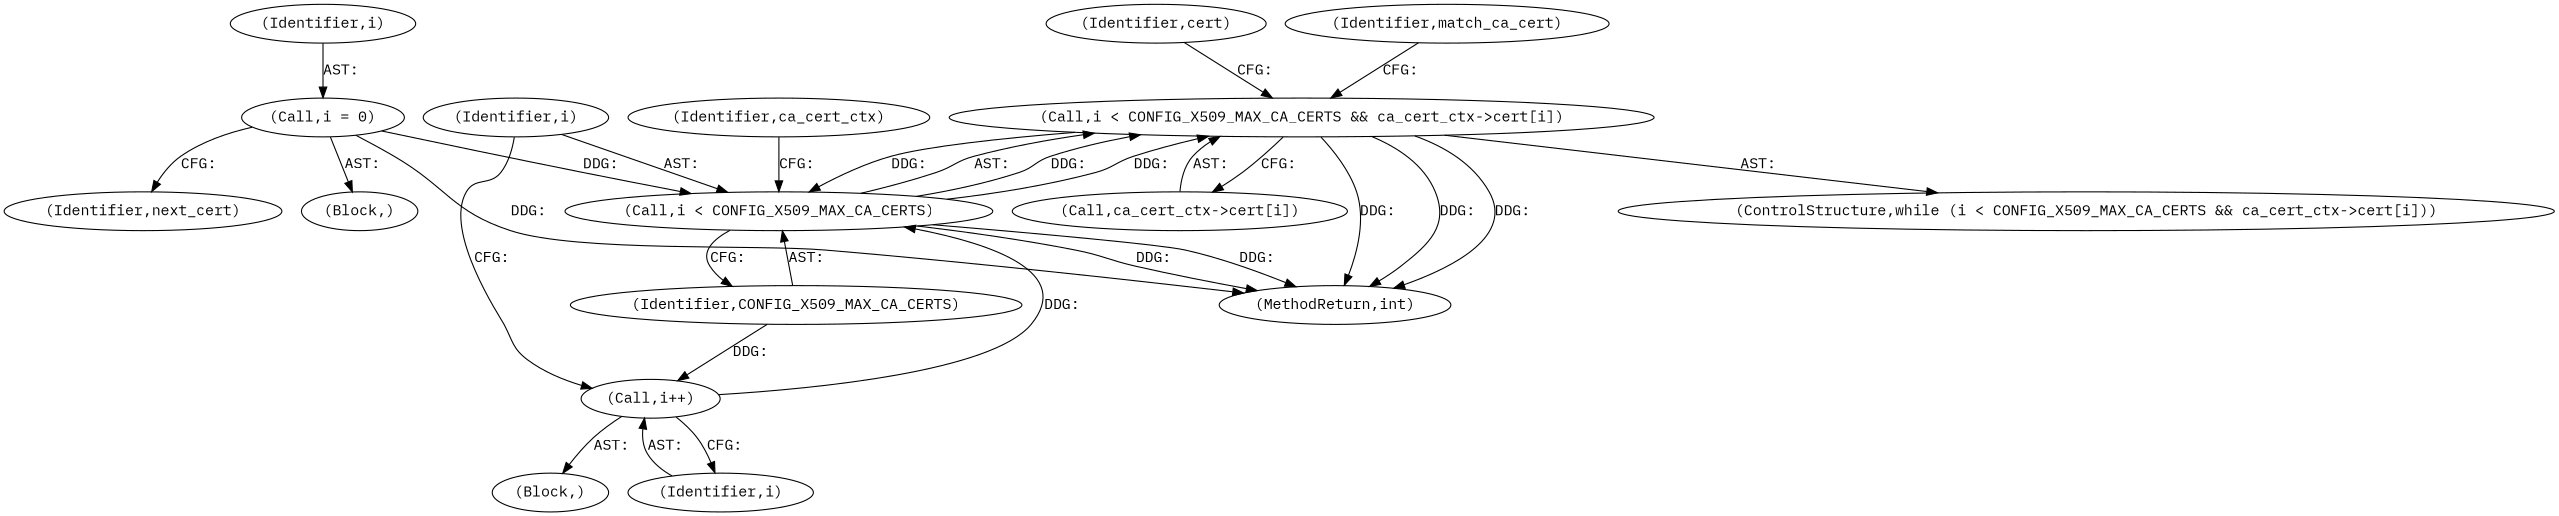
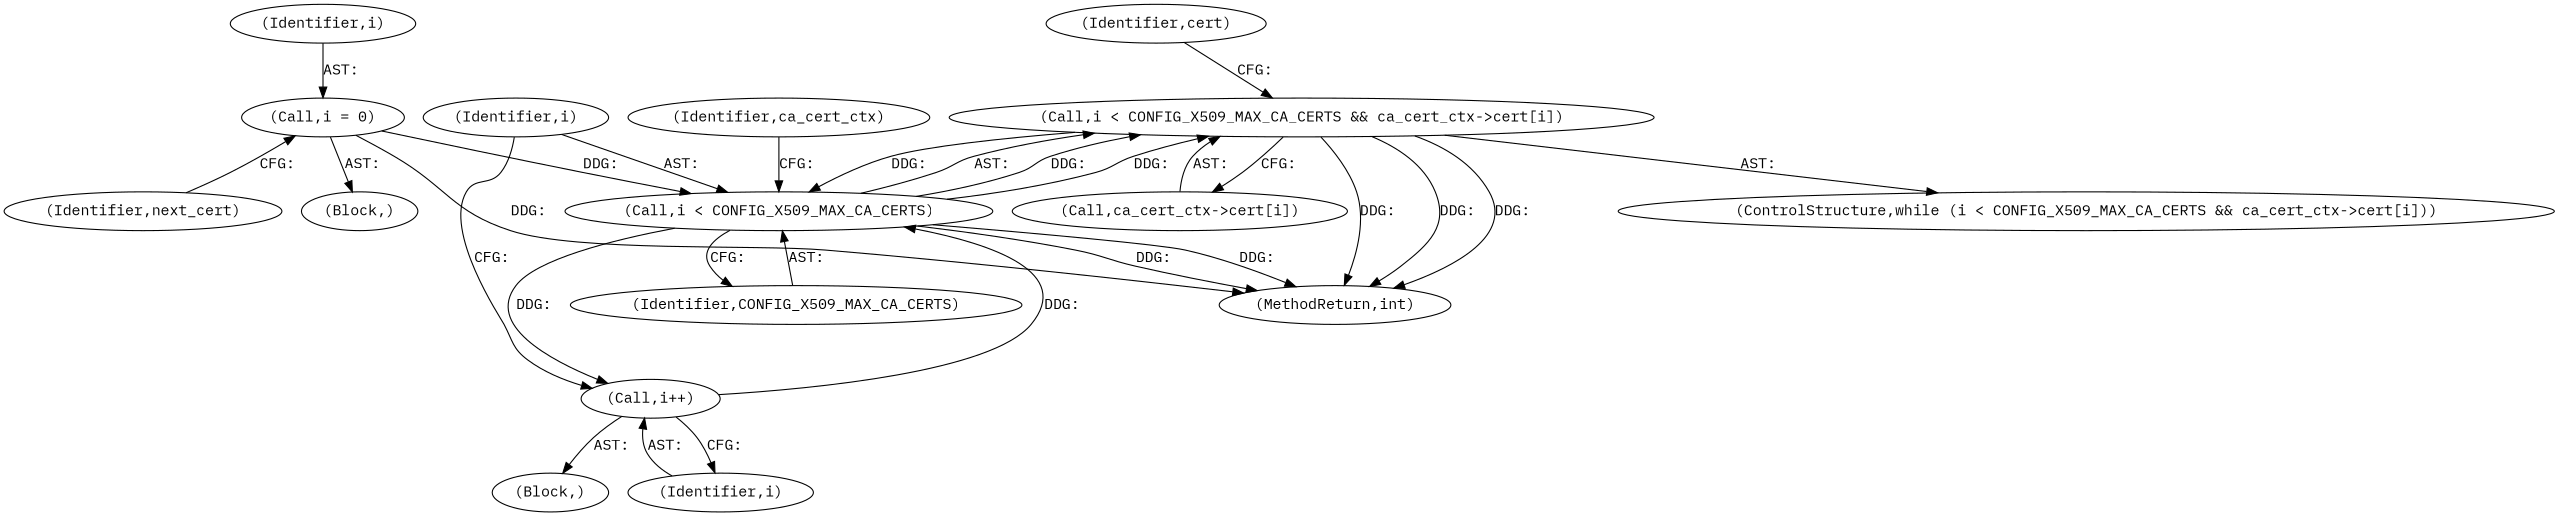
(1447, 24) -> none
(199, 145) -> (237, 169)
(727, 350) -> (526, 276)
